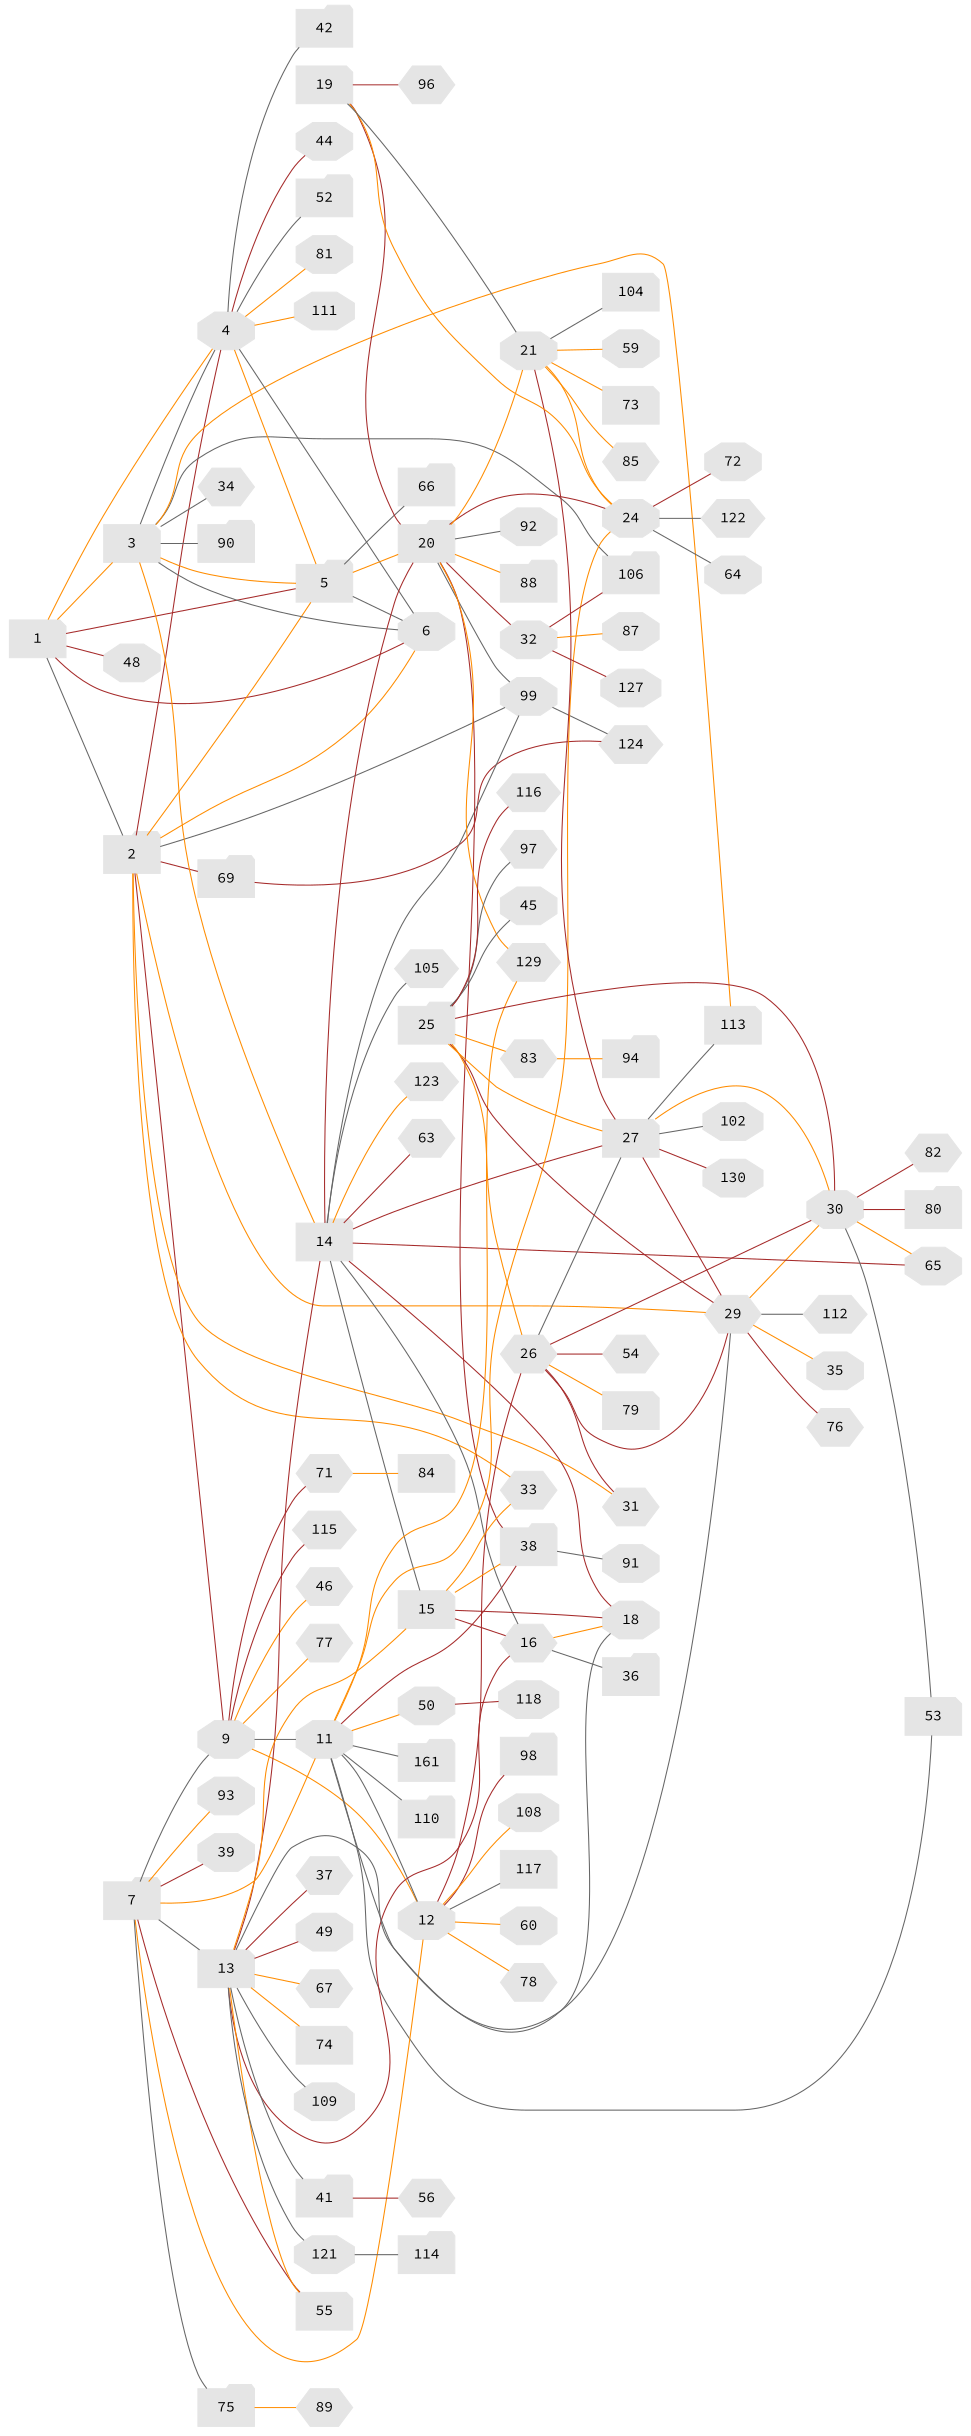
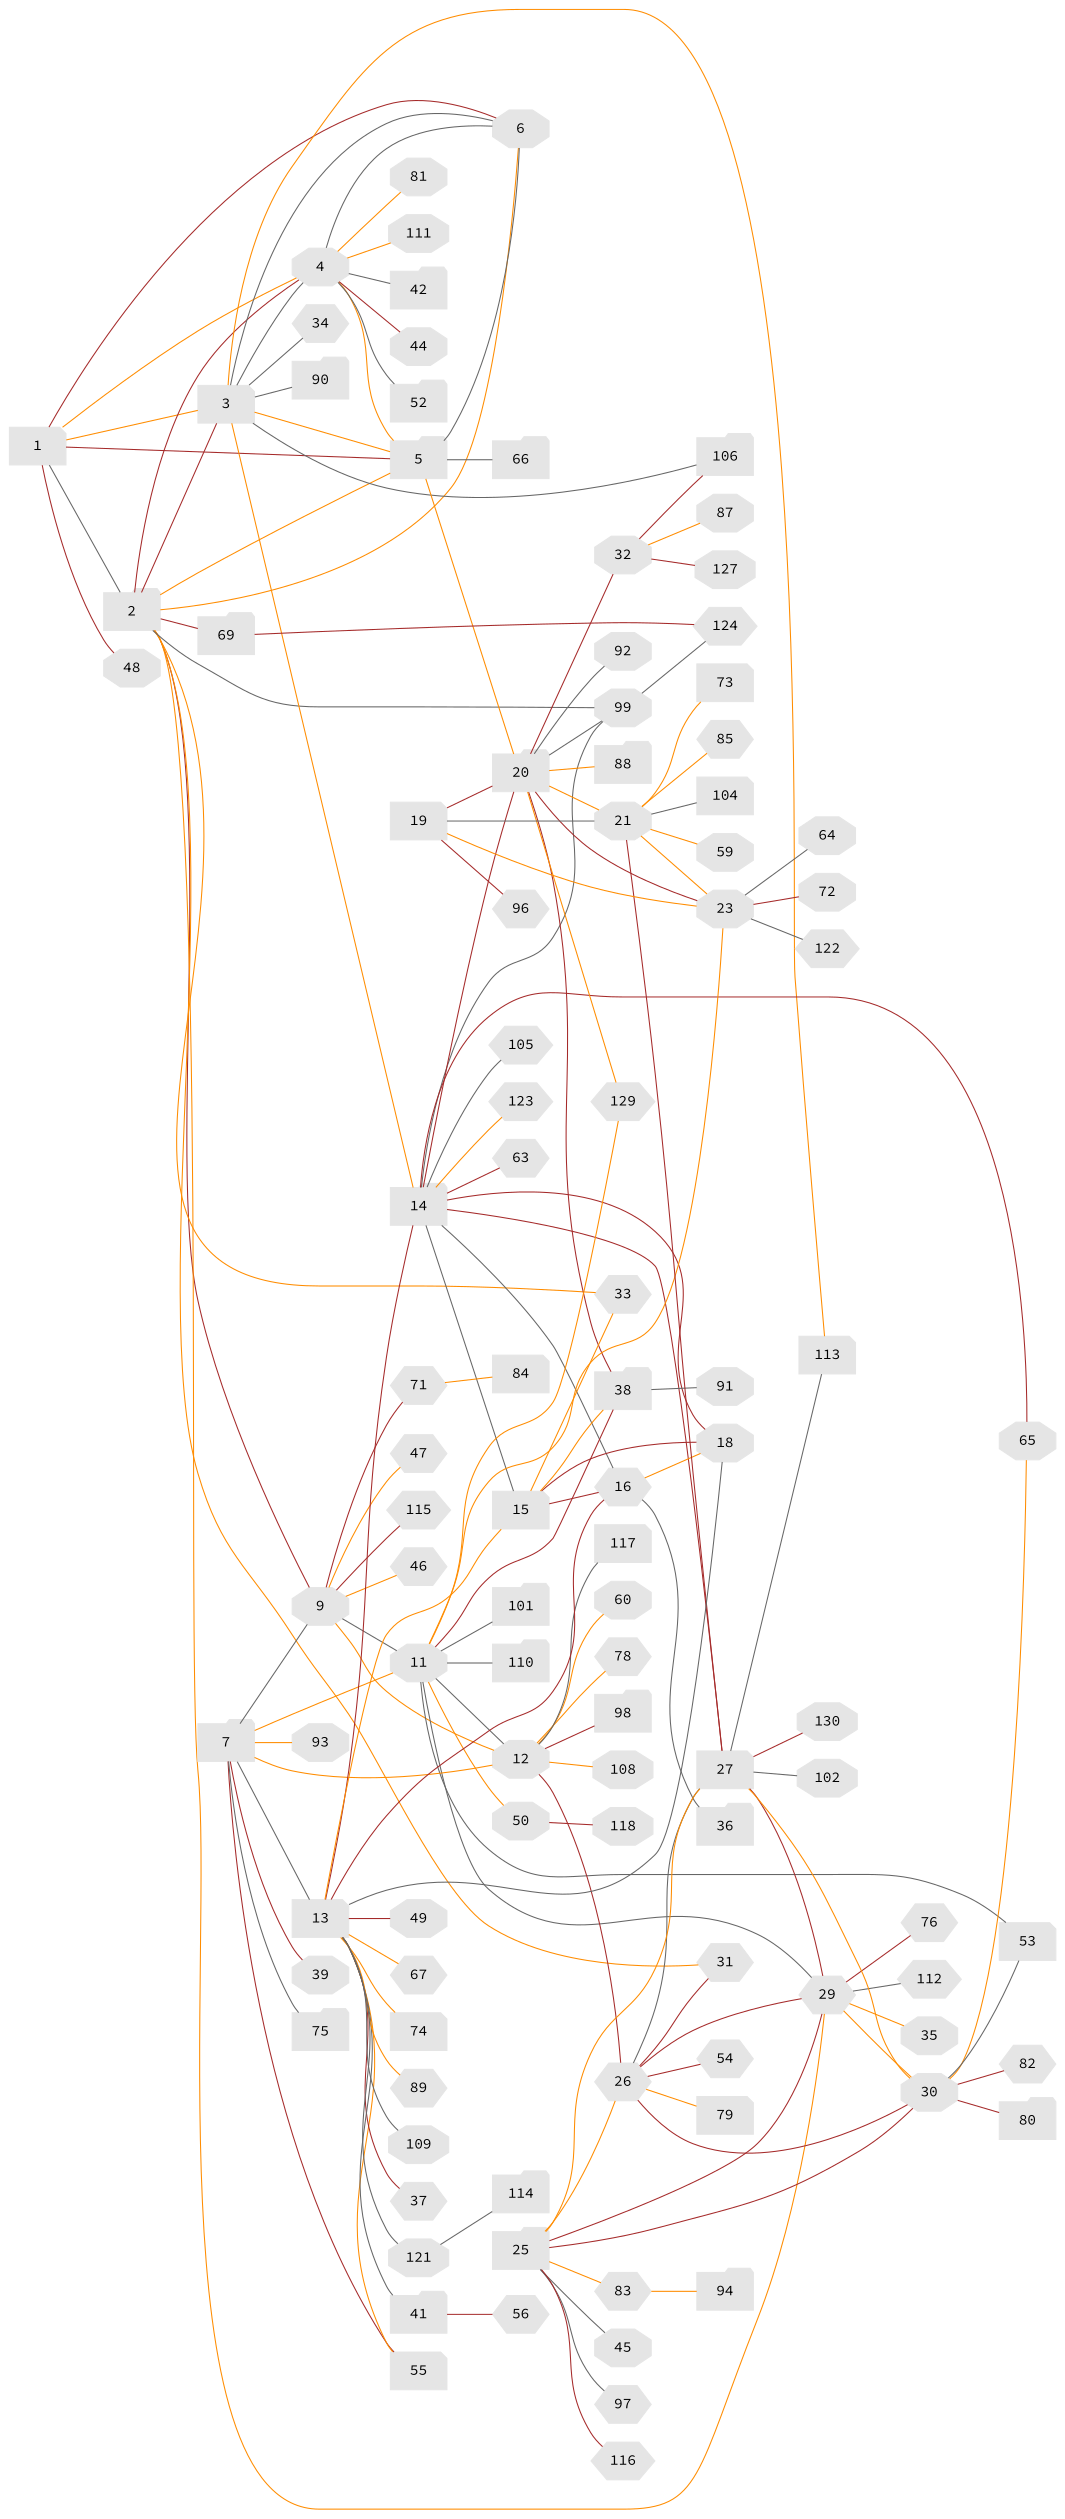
none -> (179, 508)
(631, 518) -> (725, 909)
(324, 1643) -> (419, 1454)
(427, 1762) -> (521, 1606)
(275, 2408) -> (368, 2008)
